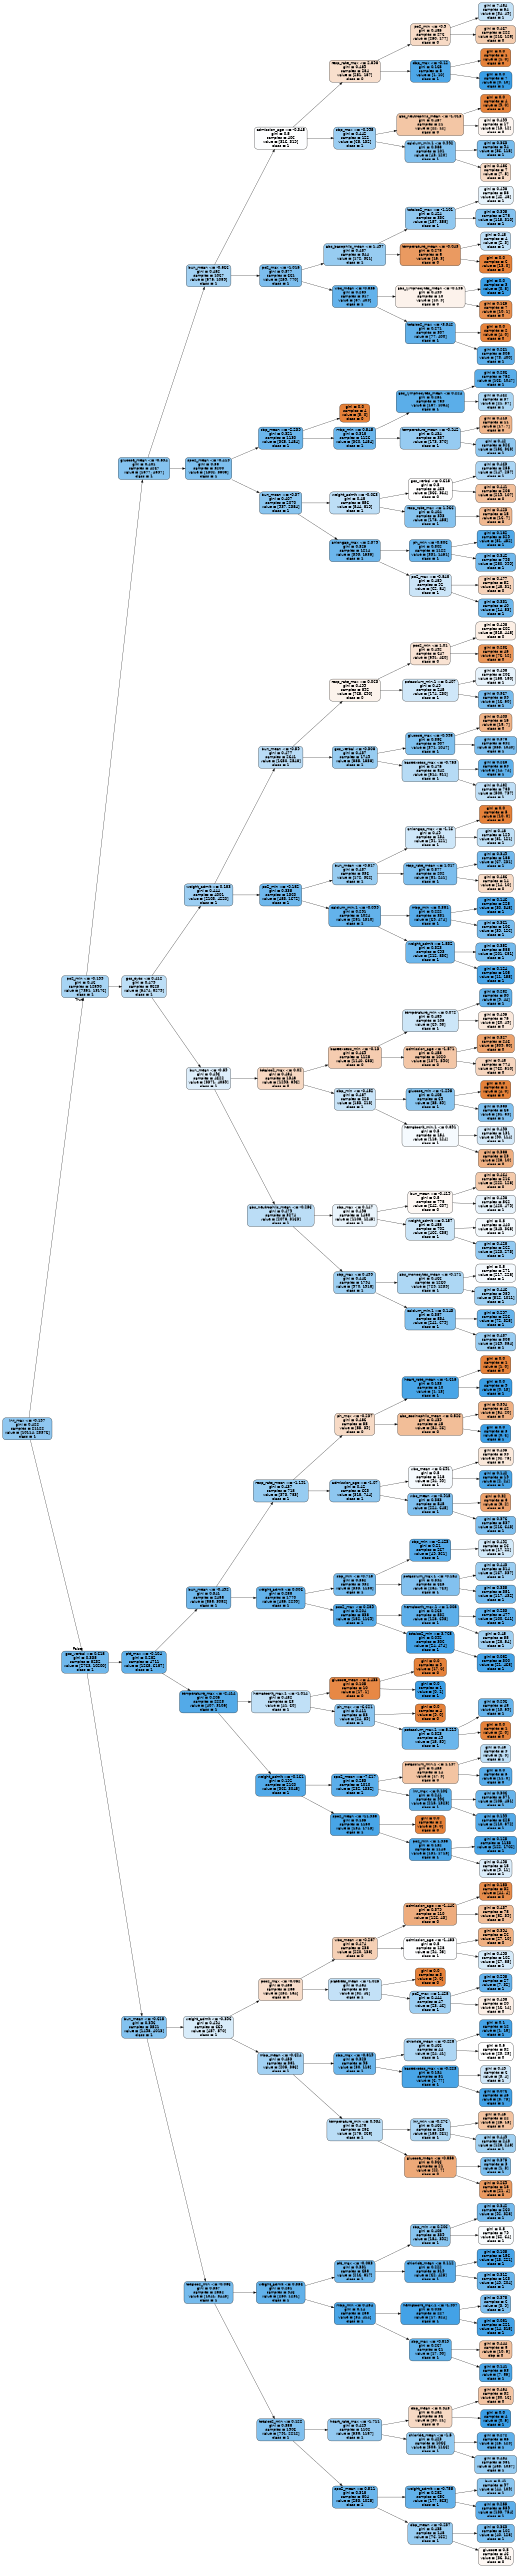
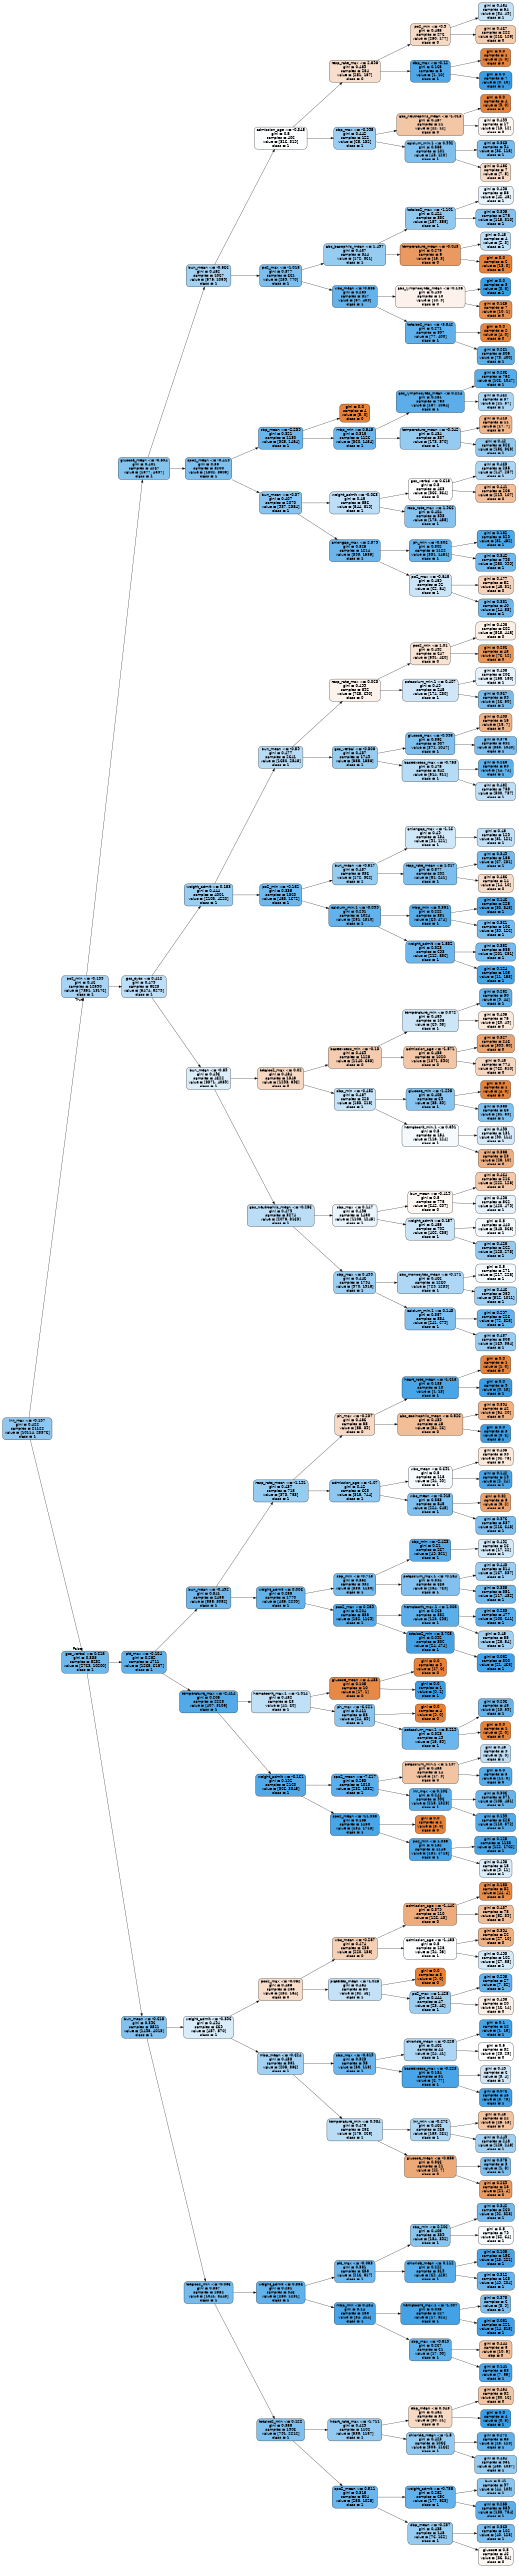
(496, 12) -> (496, 12)
(496, 516) -> none
(496, 814) -> none
